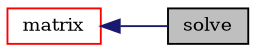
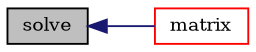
(144, 26) -> (131, 26)
